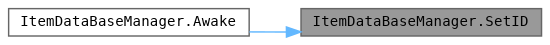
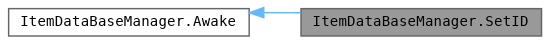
(268, 32) -> (282, 13)
